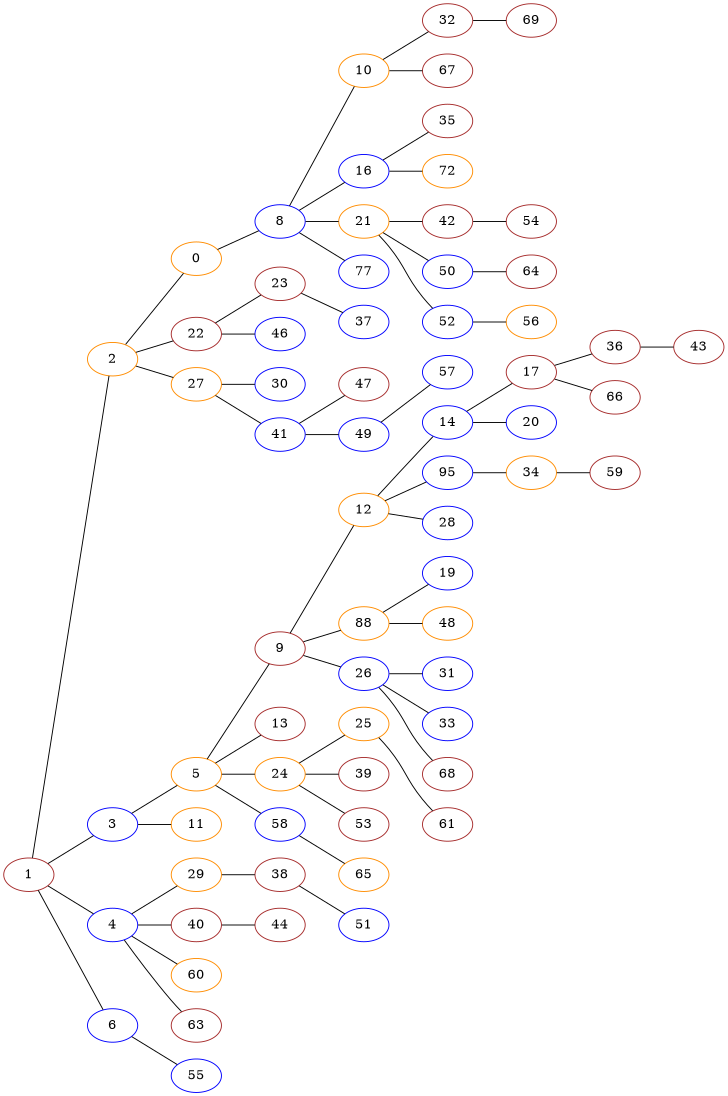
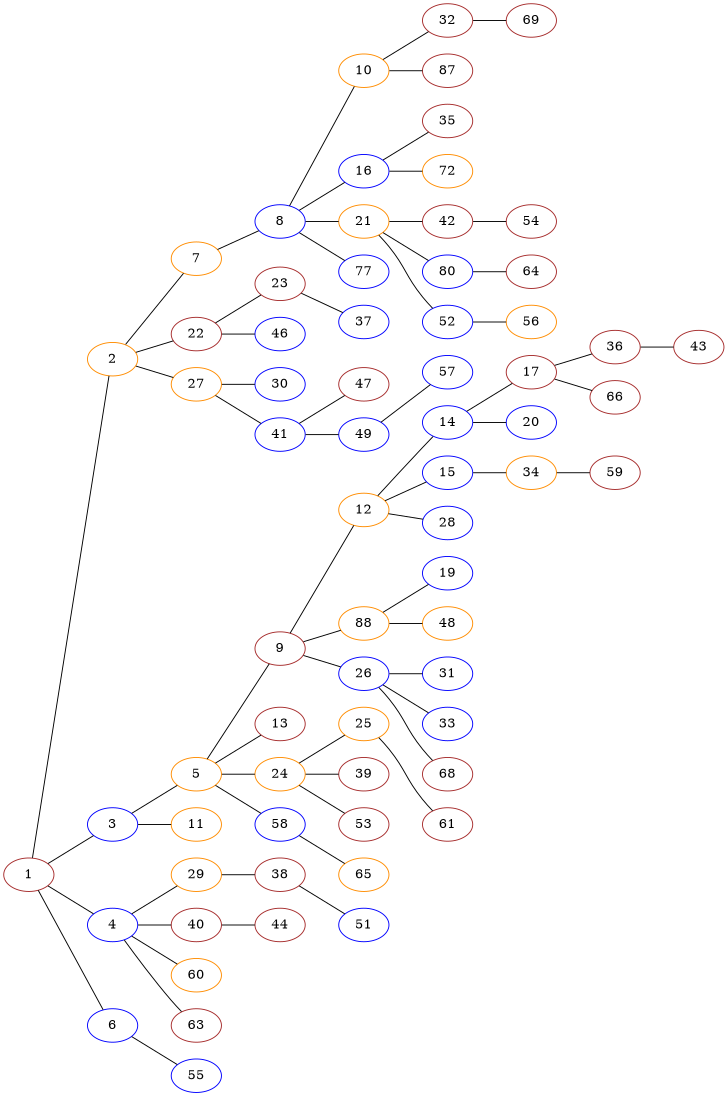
(448, 71) -> (448, 71)
(196, 259) -> (196, 259)
(448, 272) -> (448, 272)
(448, 473) -> (448, 473)
